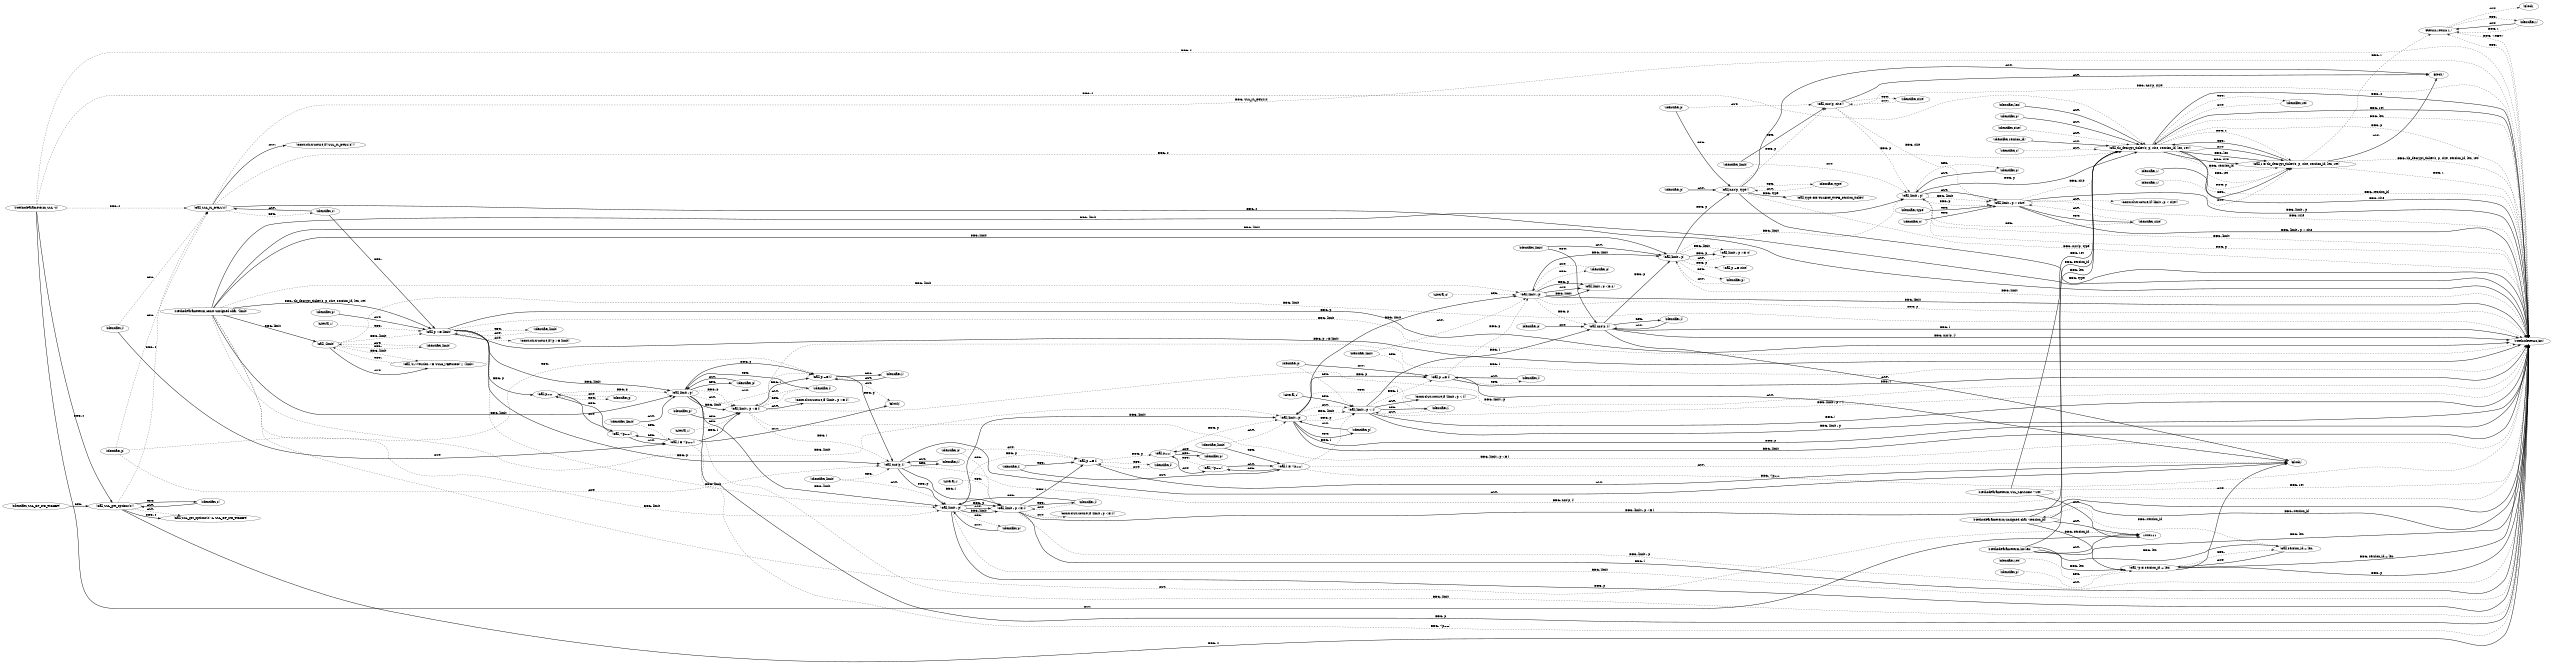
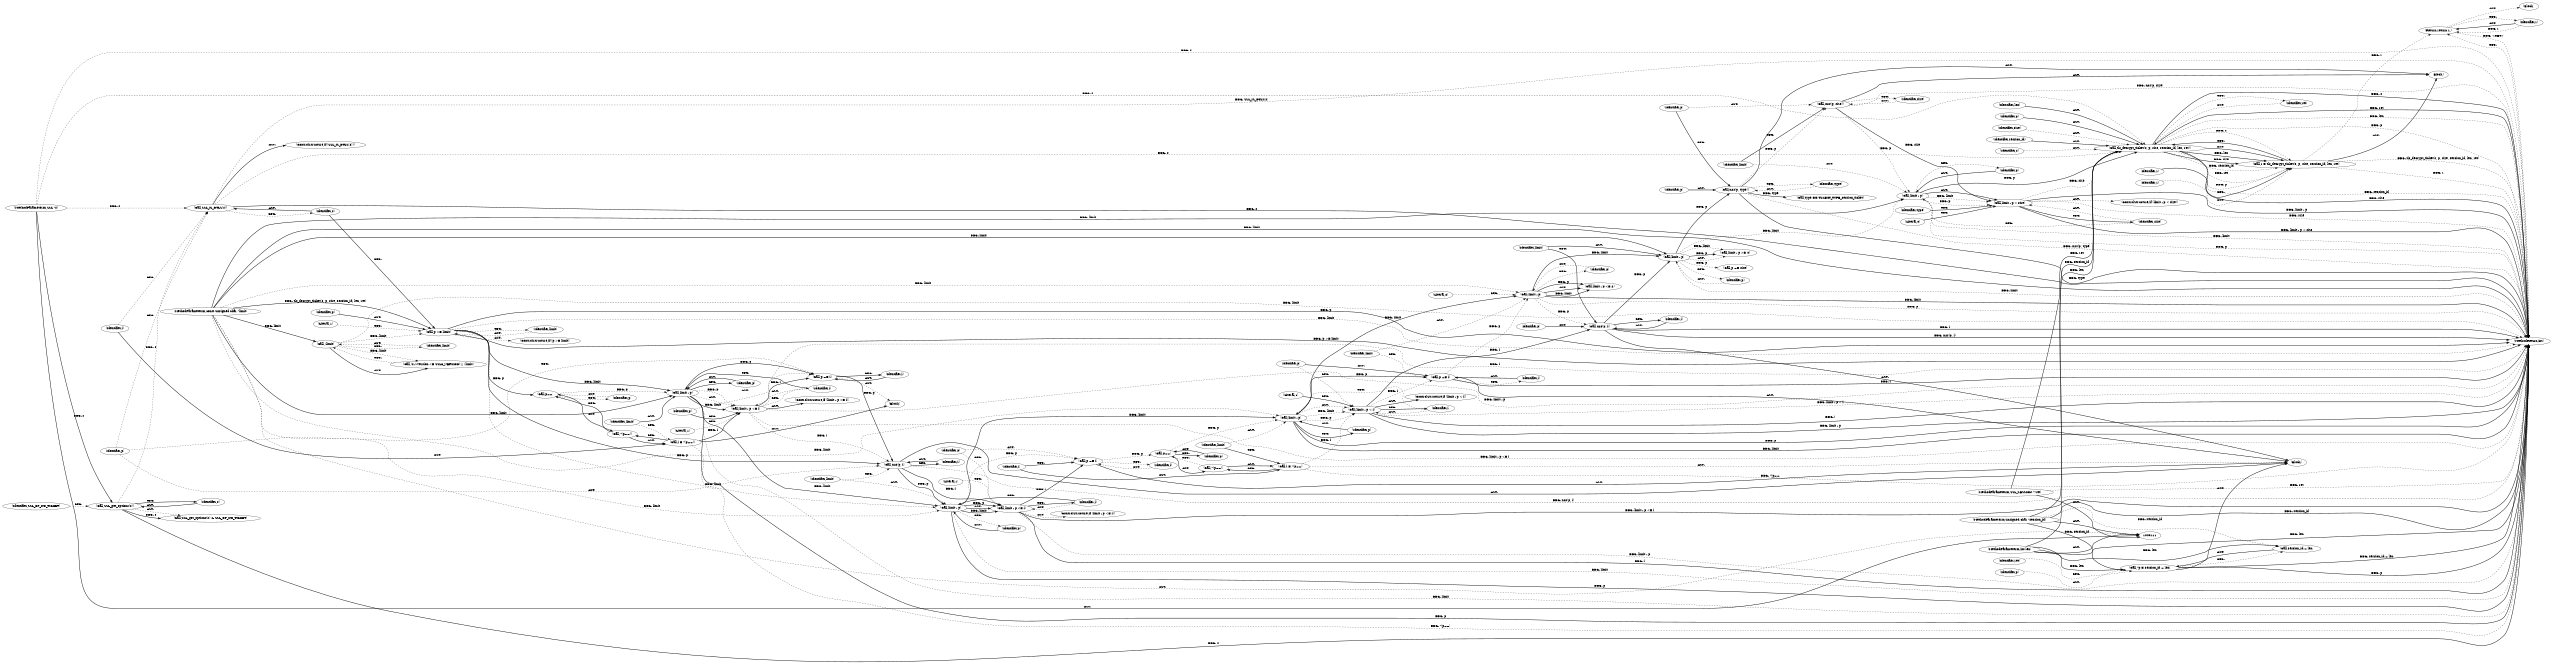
(1915, 156) -> (1915, 156)
(1913, 222) -> (1913, 222)
(78, 506) -> (78, 506)
(2157, 529) -> (2155, 529)
